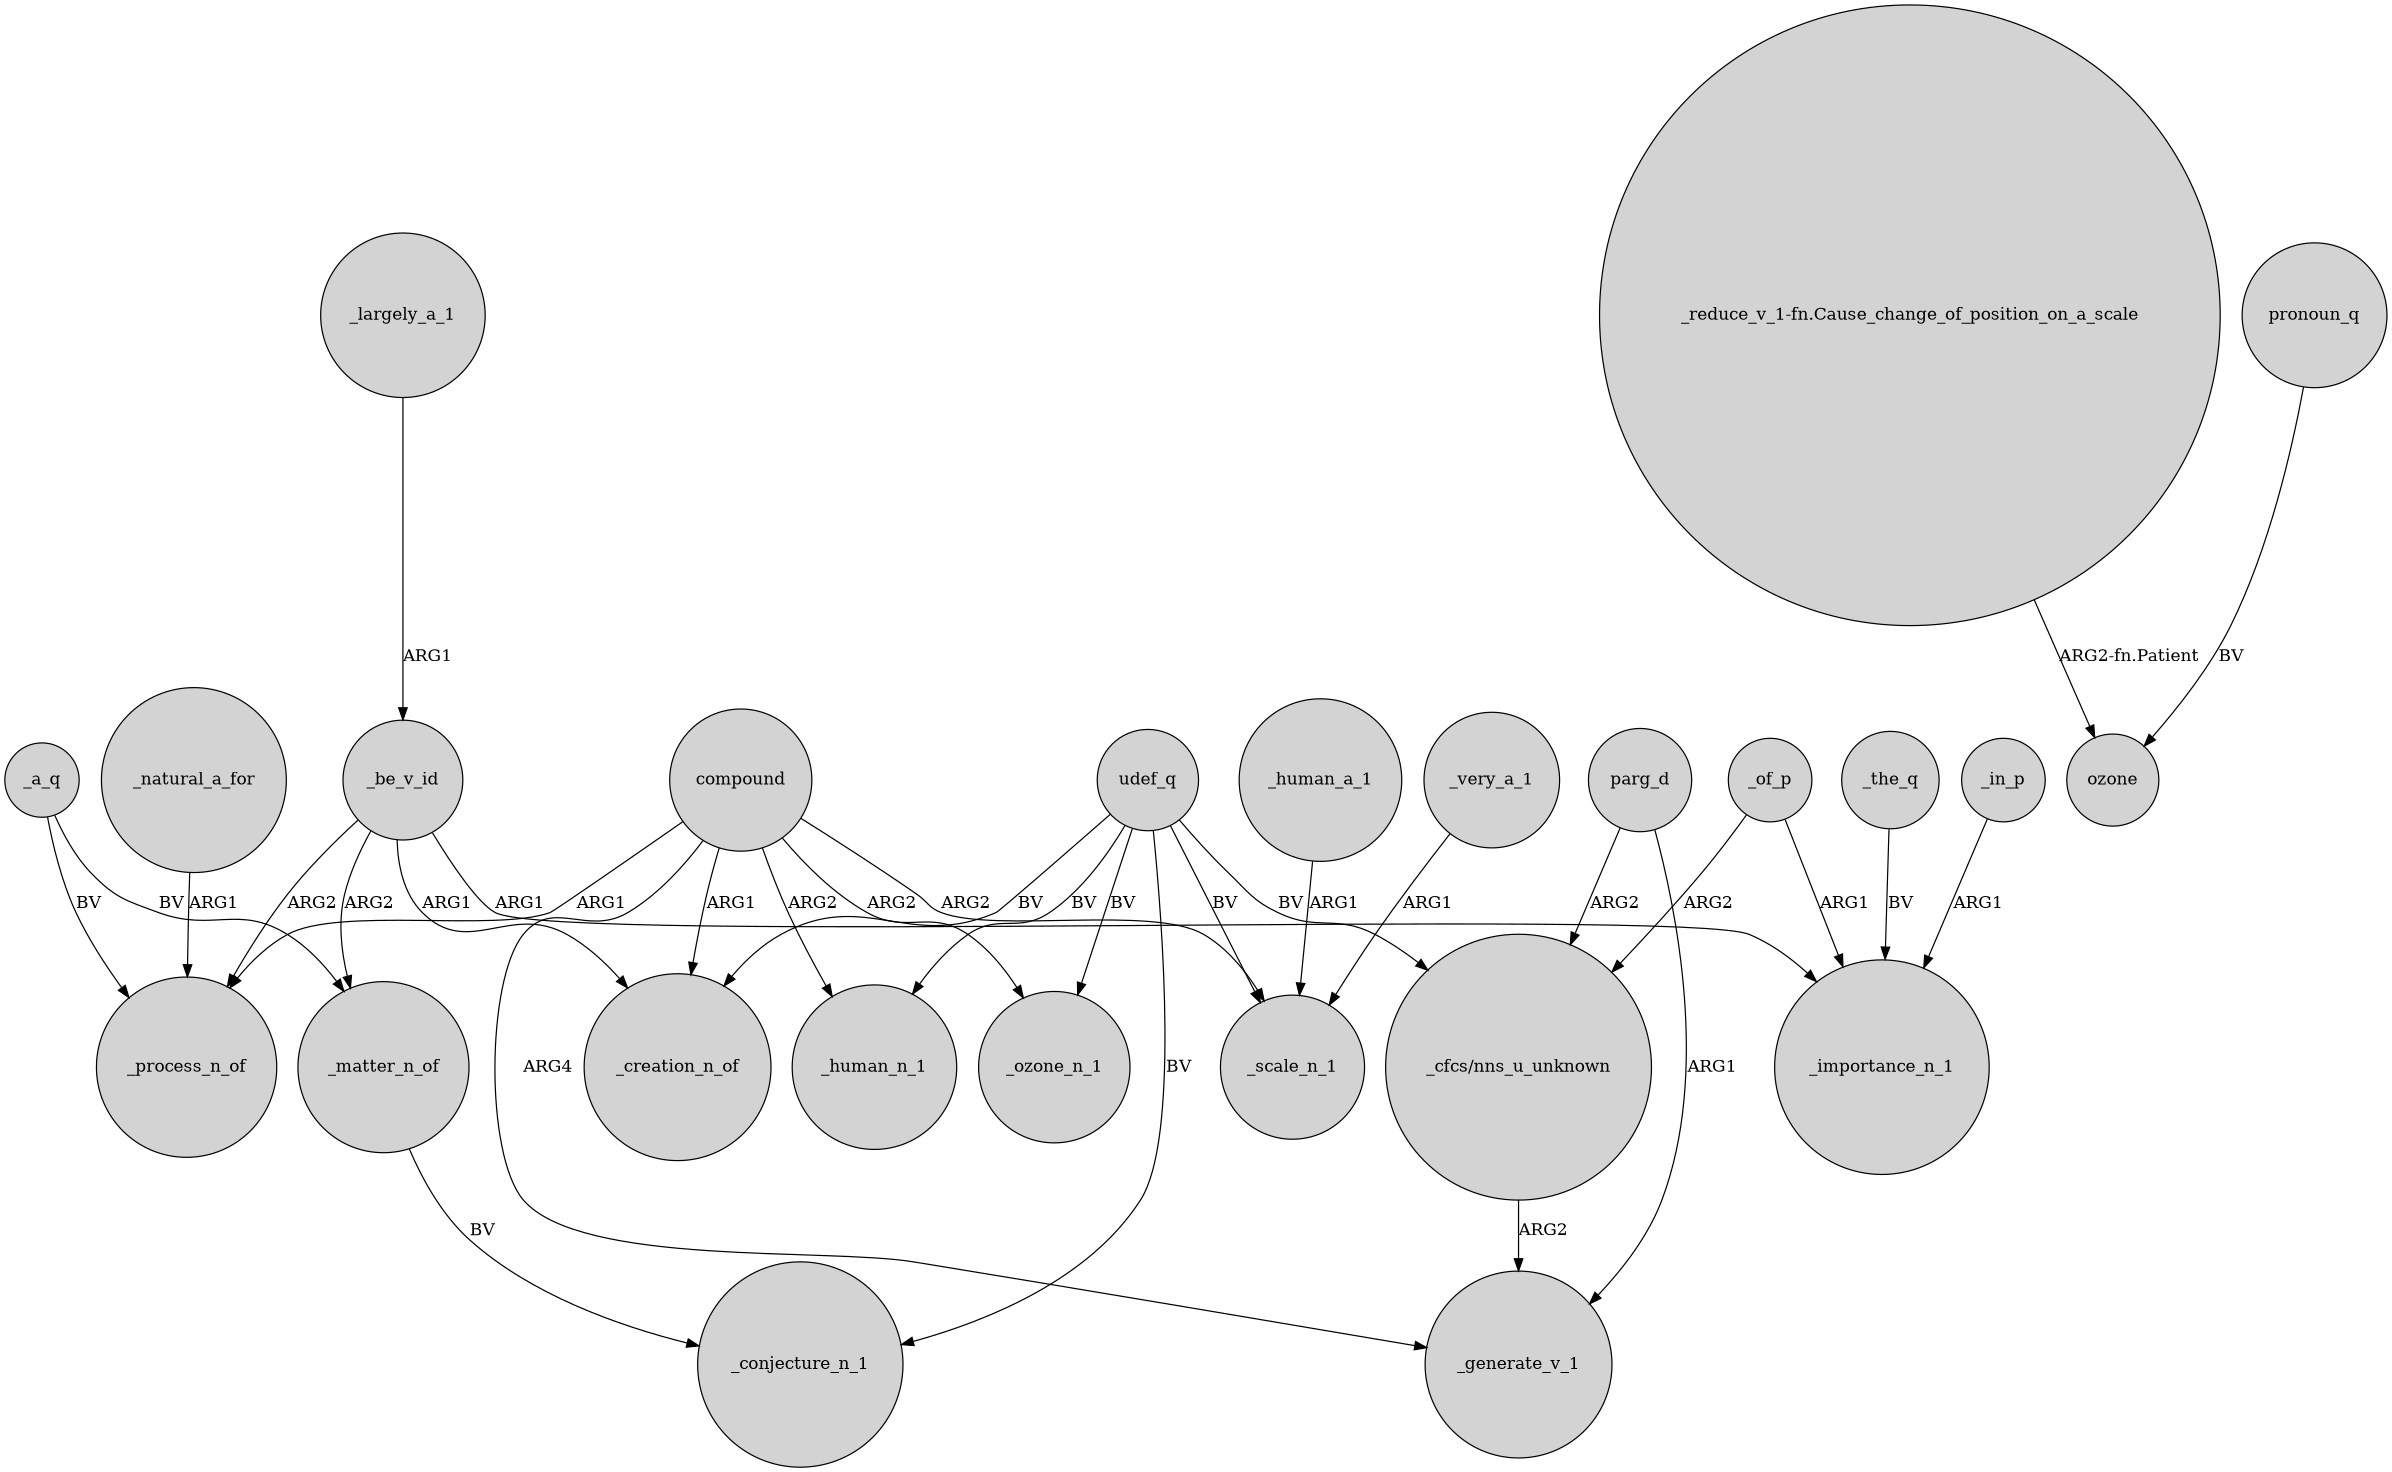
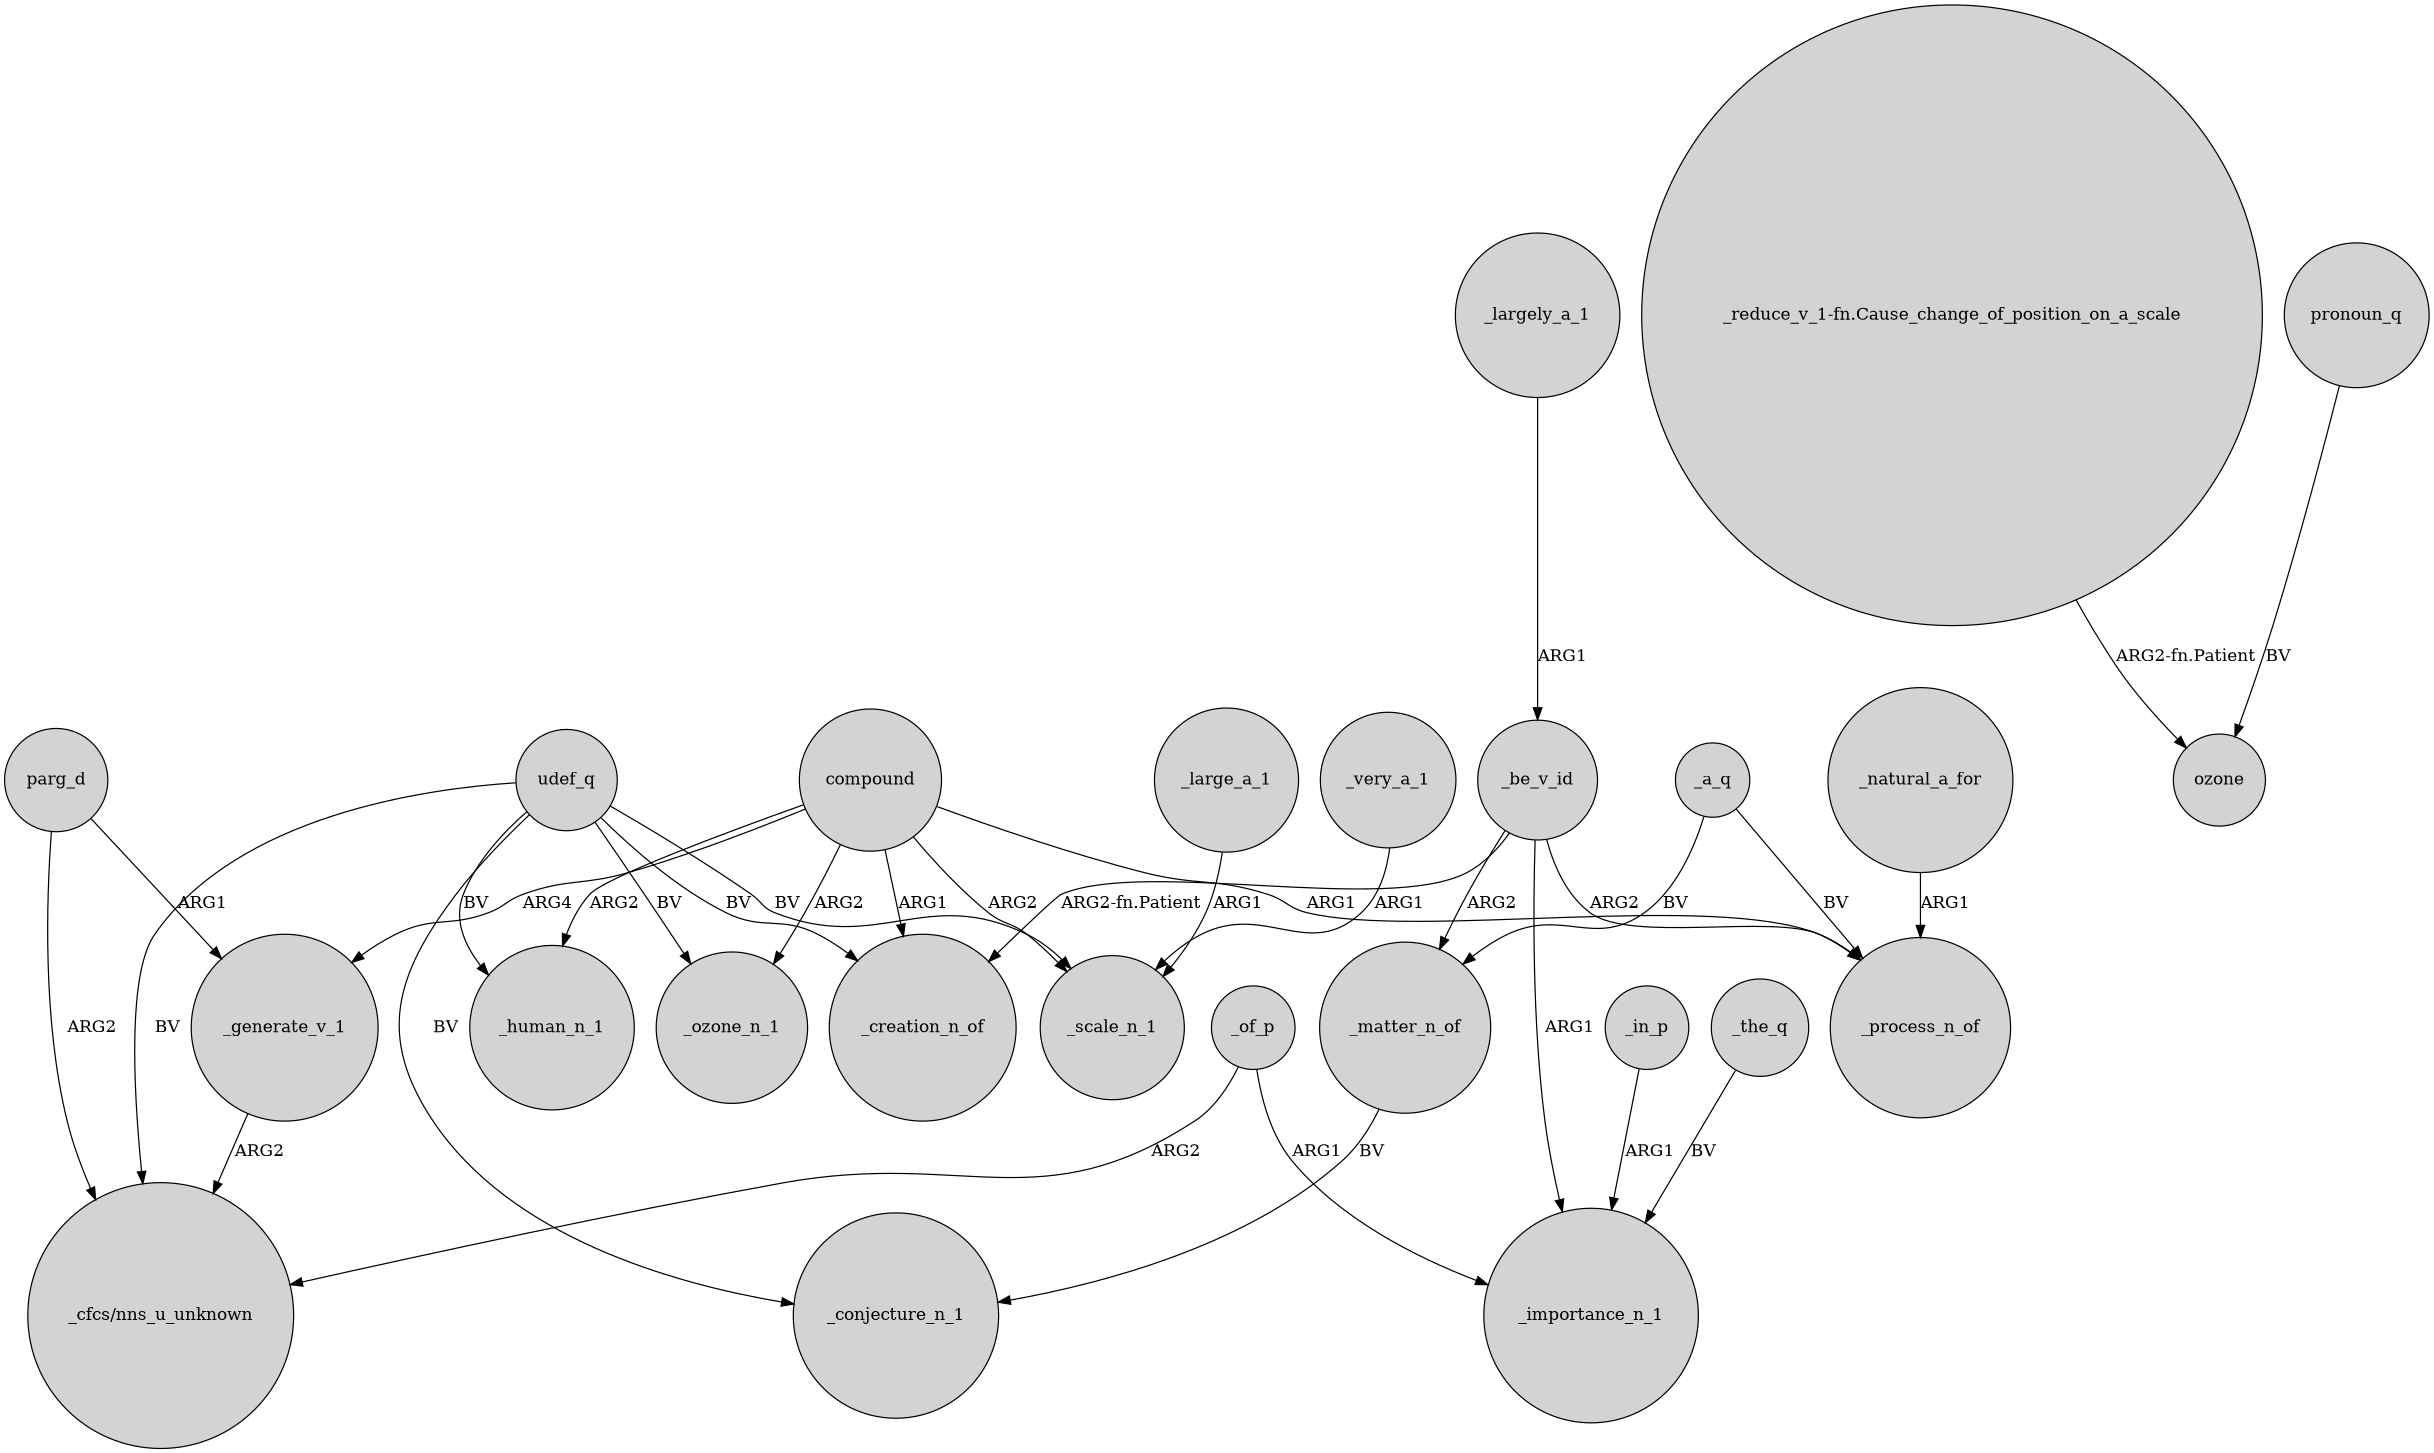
(1320, 780) -> (1226, 780)
(447, 903) -> (1131, 903)
(1518, 1229) -> (233, 1148)
